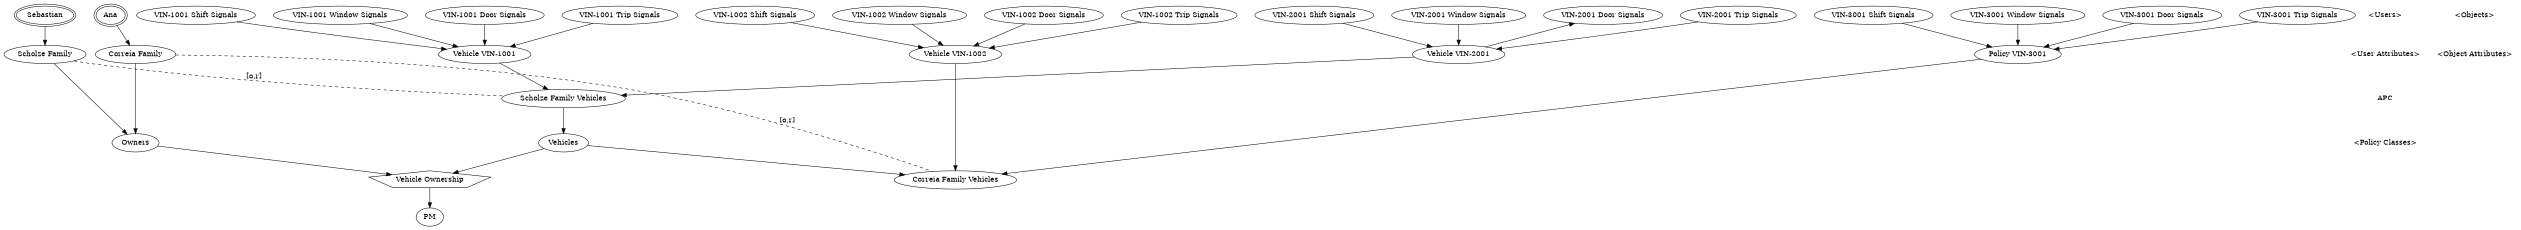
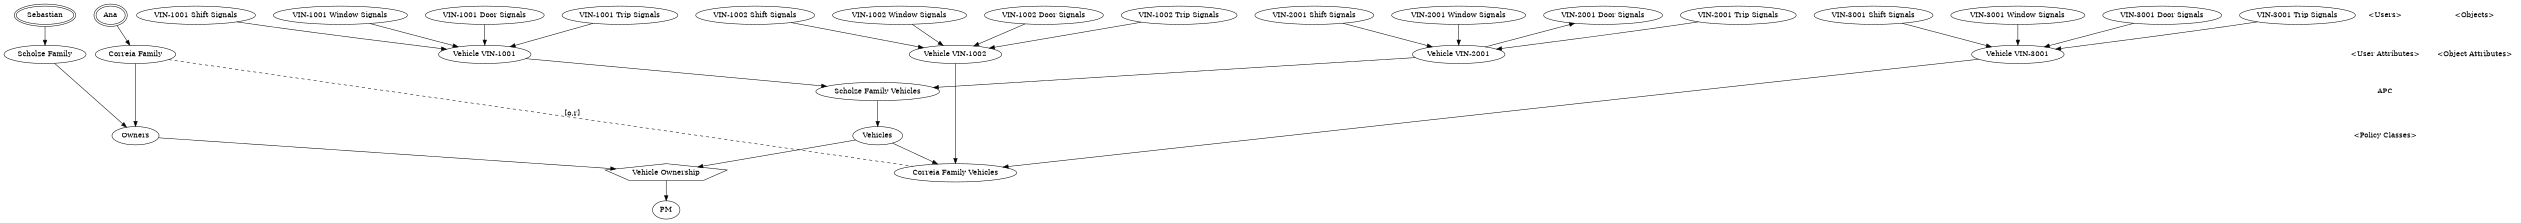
(2018, 54) -> (2018, 54)
(289, 83) -> none
